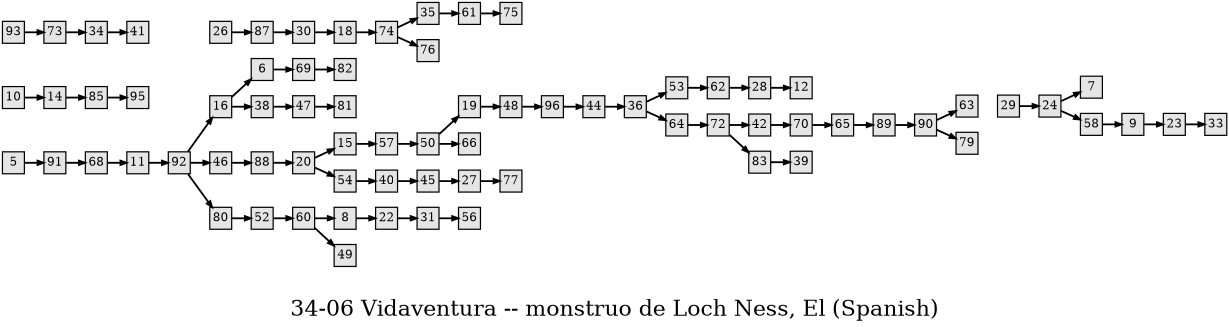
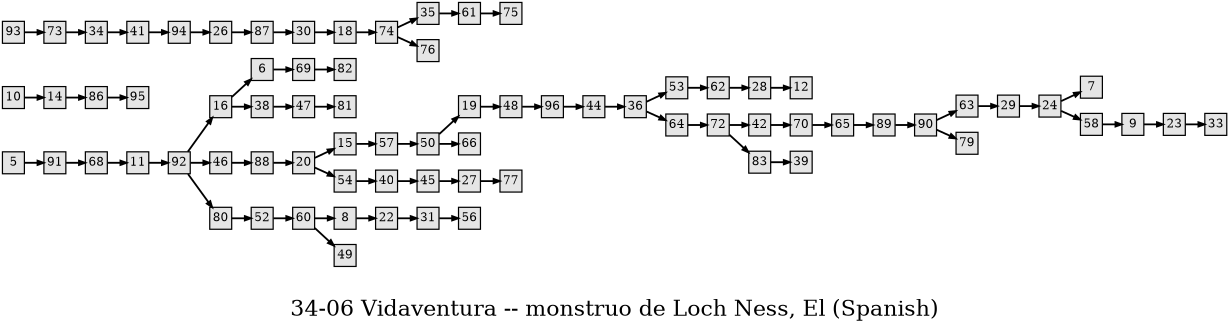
none -> (179, 32)
(96, 98) -> (96, 98)
none -> (985, 106)
